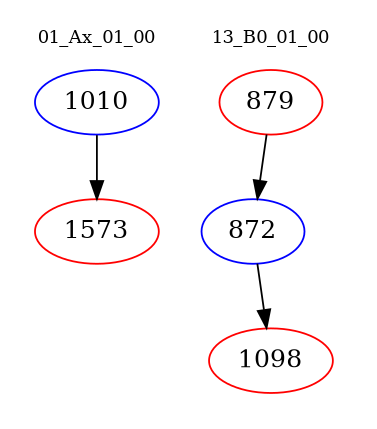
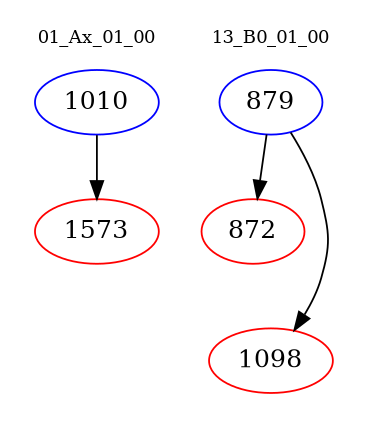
(271, 102) -> (271, 102)
(253, 231) -> (253, 231)
(261, 287) -> (326, 222)
